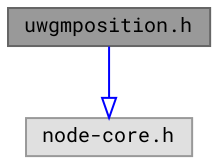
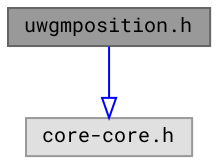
(109, 137) -> (109, 137)
